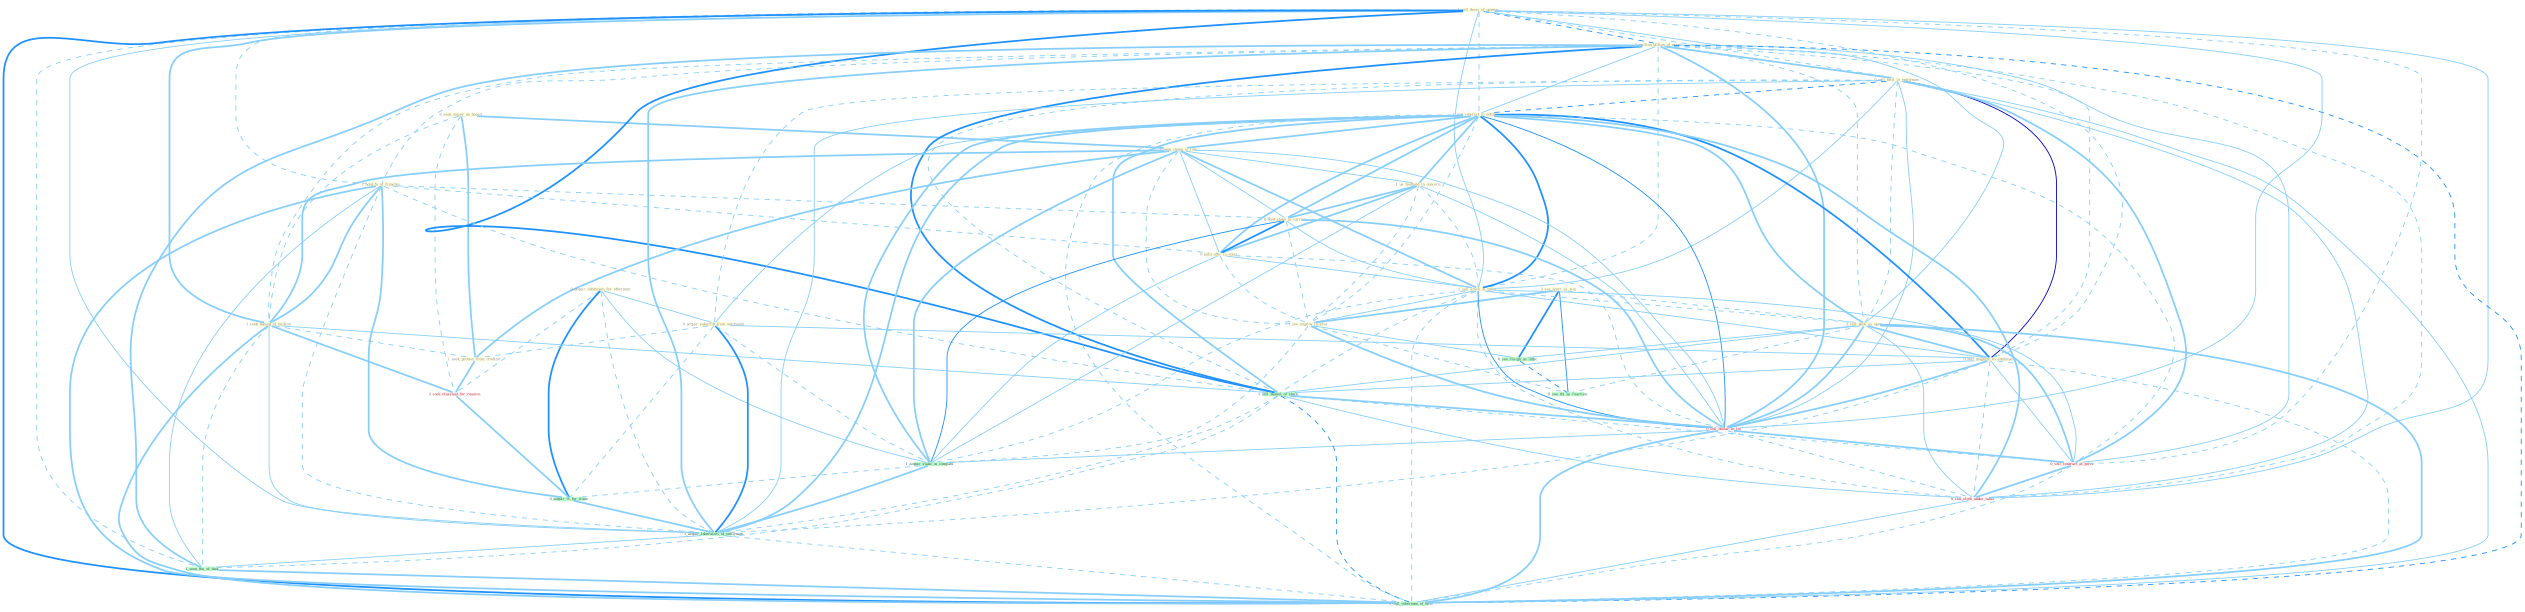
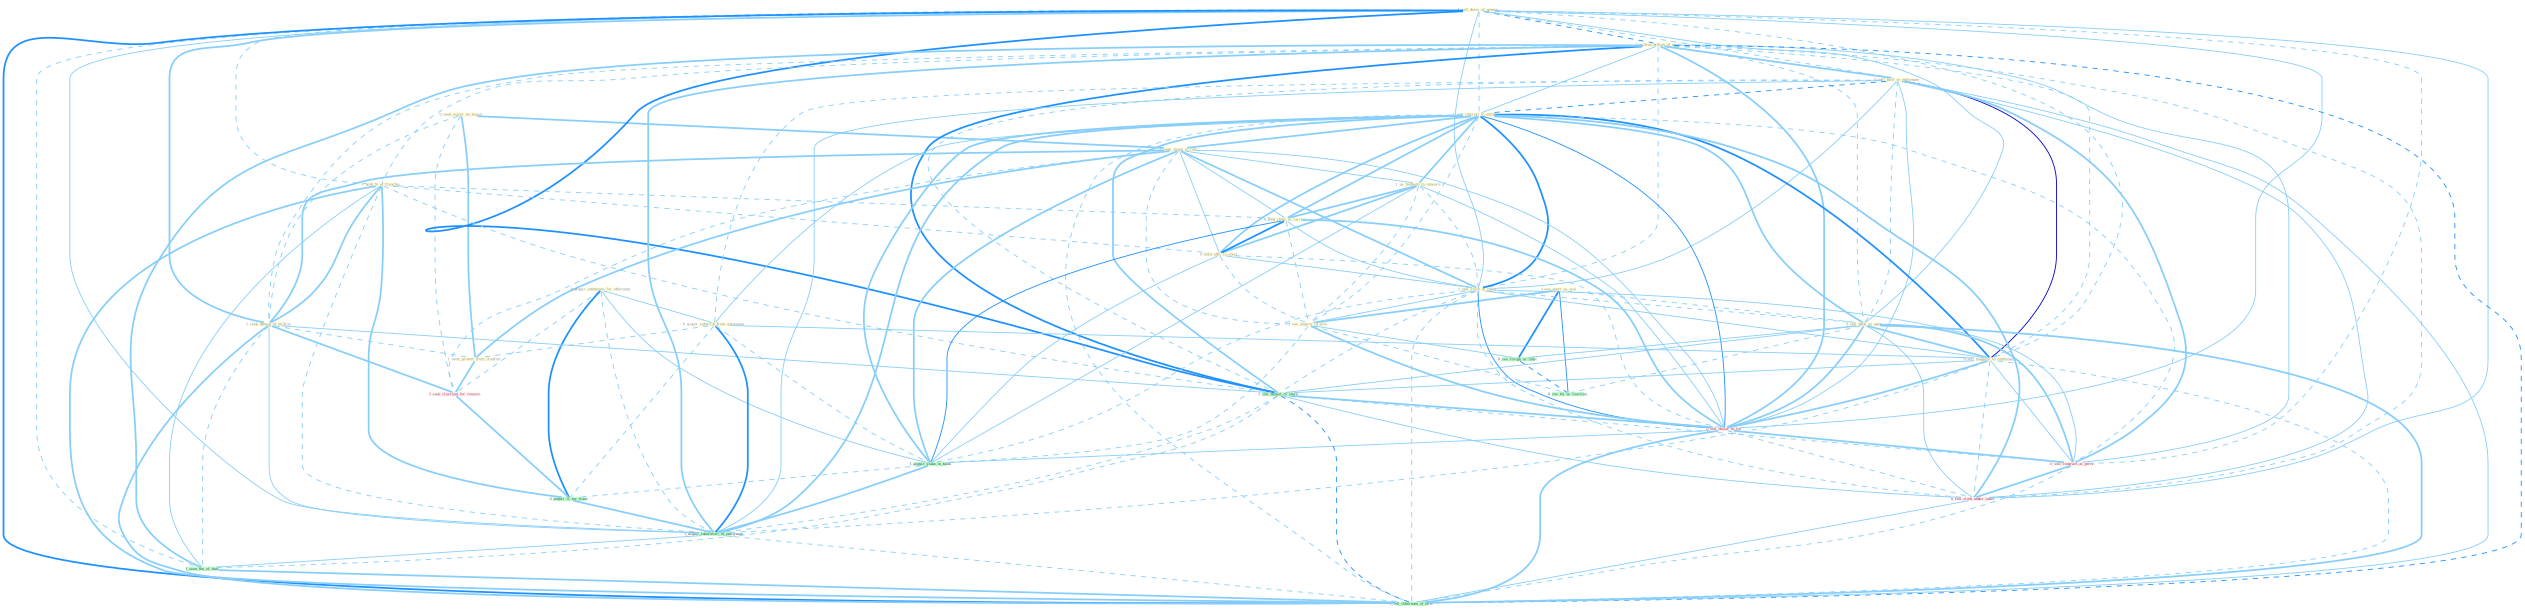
none -> (776, 210)
(930, 464) -> (930, 464)
